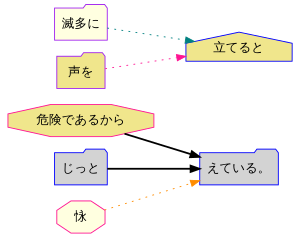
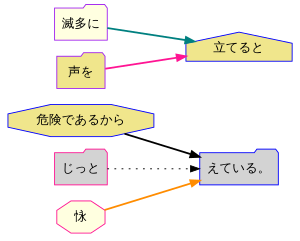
(146, 34) -> (146, 34)
(141, 63) -> (141, 63)
(81, 121) -> (81, 121)
(81, 169) -> (81, 169)
(149, 169) -> (149, 169)
(148, 197) -> (148, 197)
